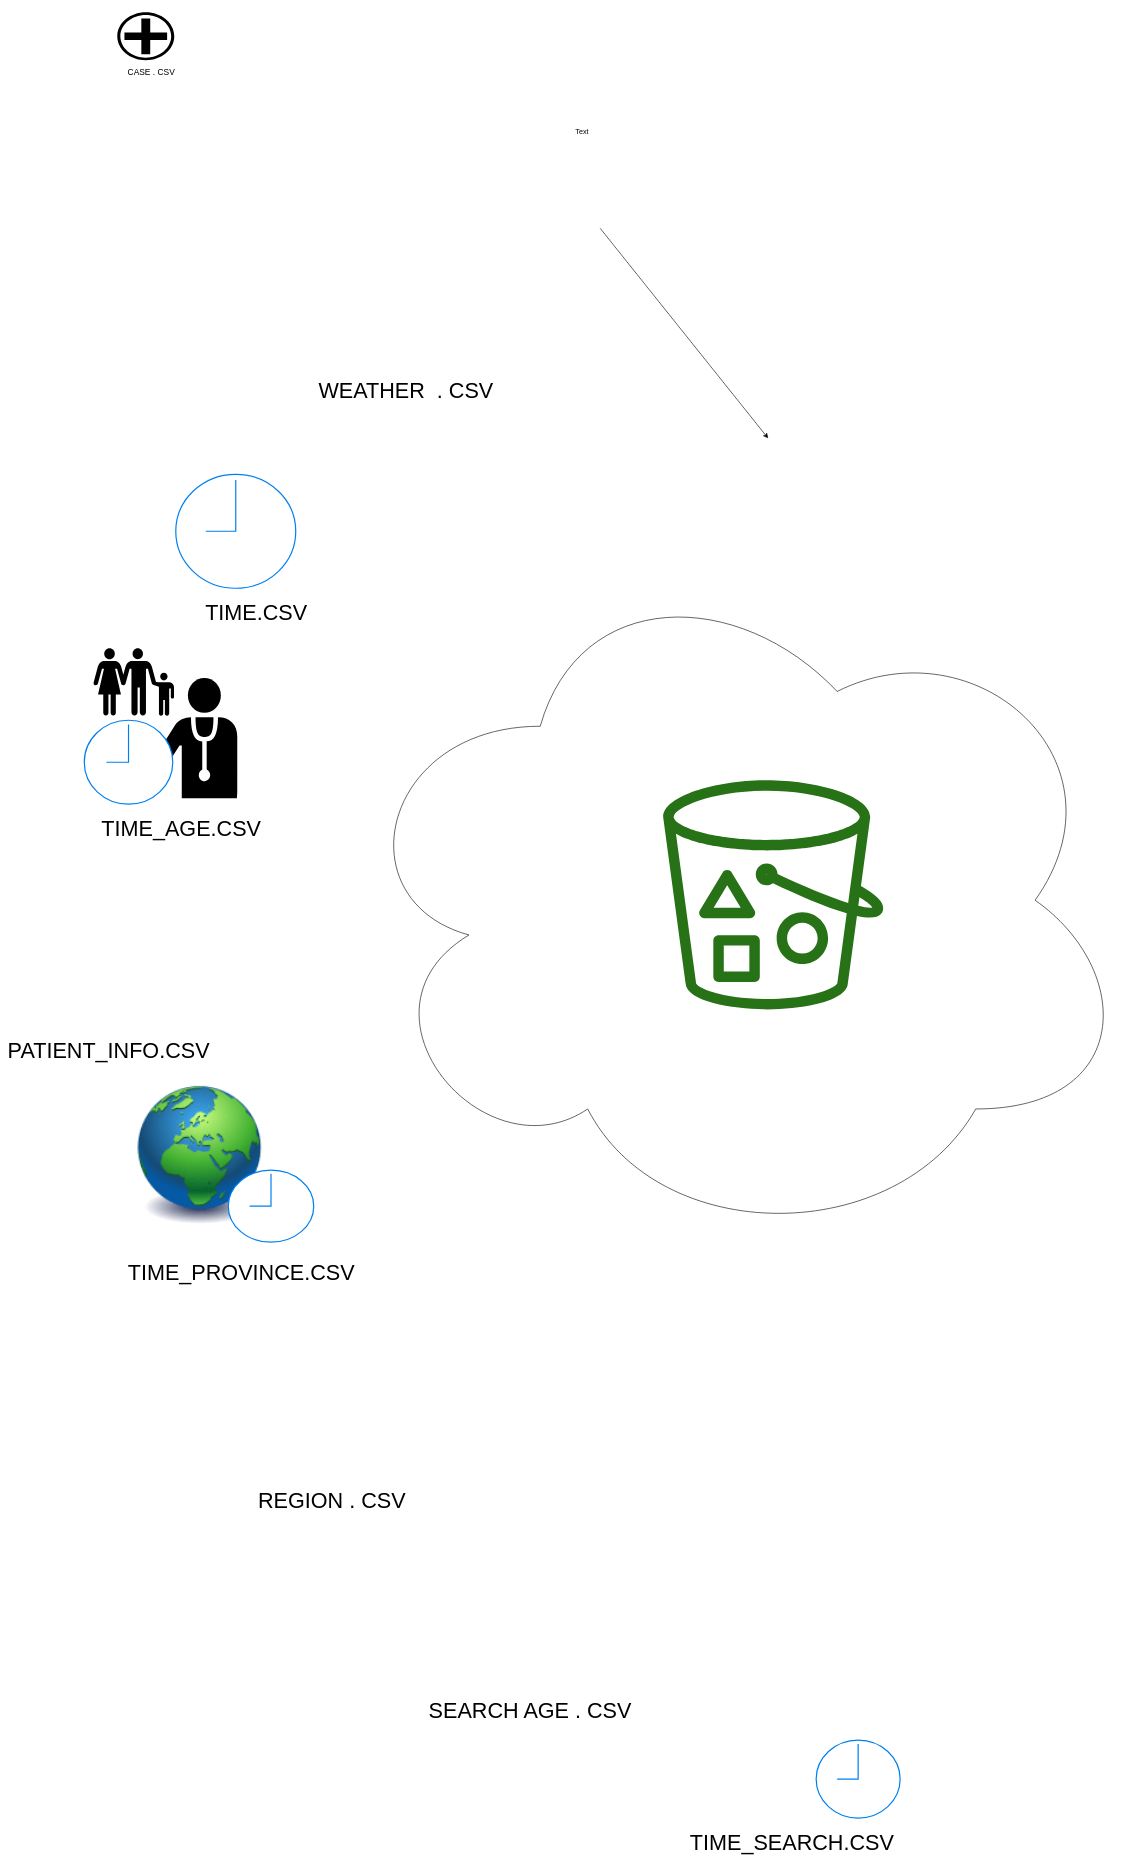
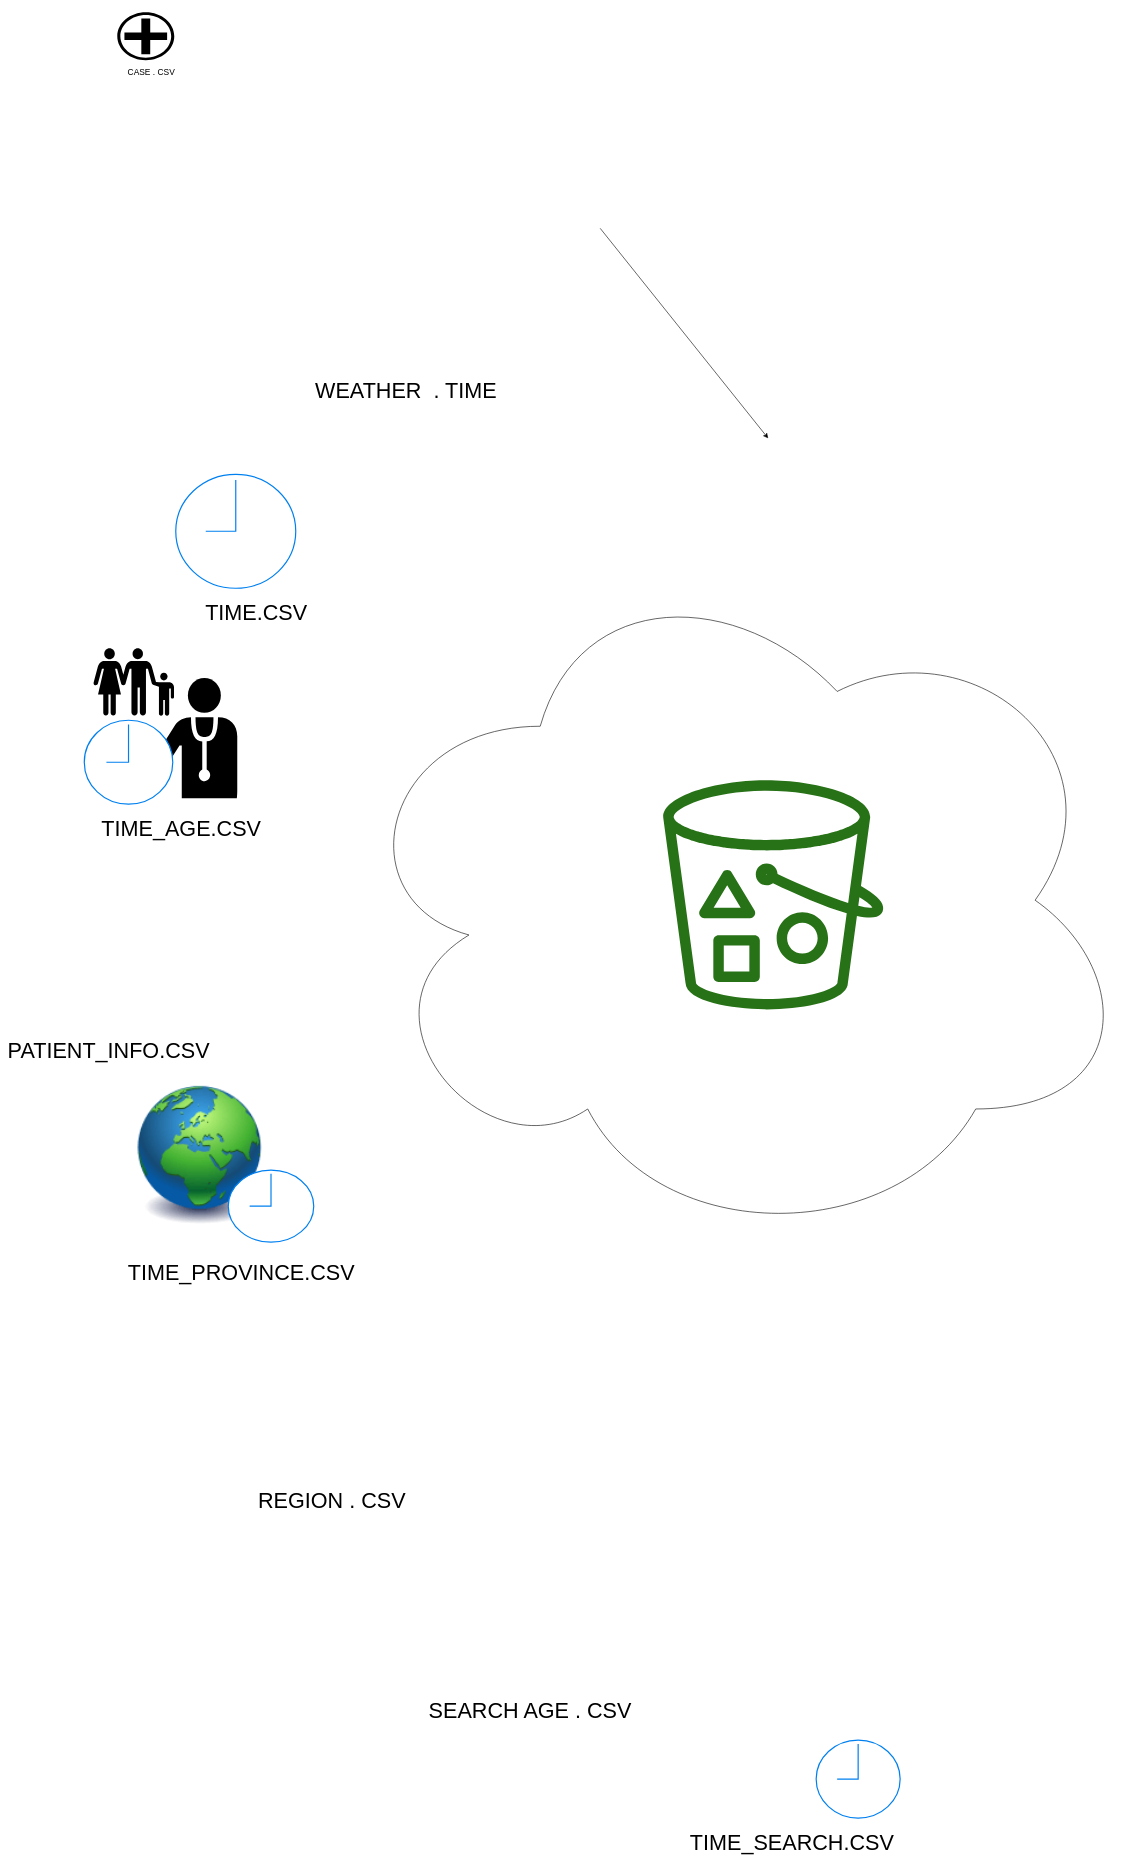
(582, 132) -> none
(406, 390) -> (406, 390)
